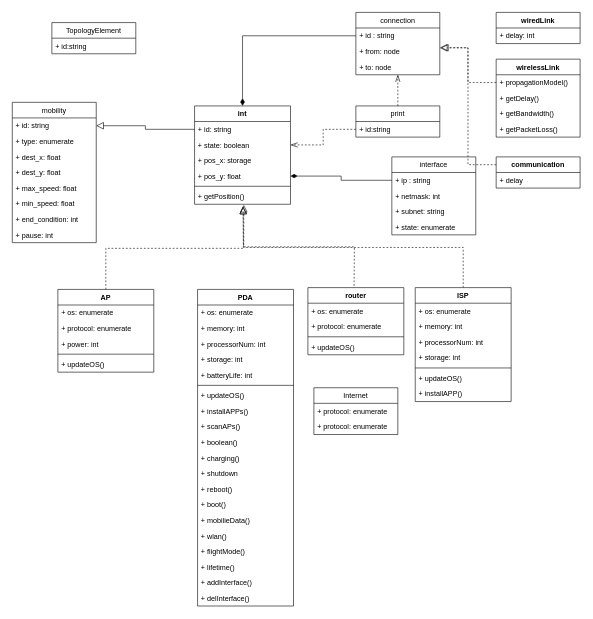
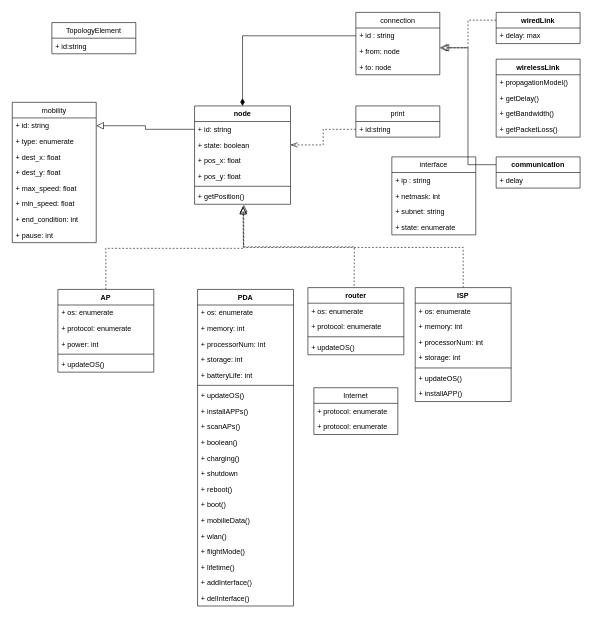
none -> (469, 20)
(519, 36) -> (520, 36)
(483, 83) -> none
(398, 89) -> none
(242, 114) -> (242, 114)
(468, 138) -> (468, 138)
(227, 161) -> (222, 161)
(298, 176) -> none
